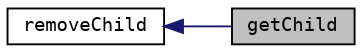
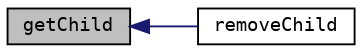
(208, 26) -> (173, 26)
